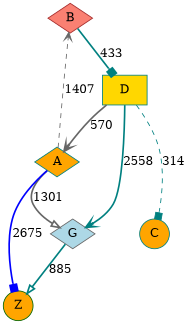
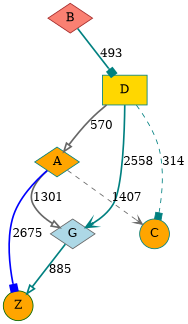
(112, 54) -> (112, 54)
(63, 94) -> (102, 195)
(86, 124) -> (86, 124)
